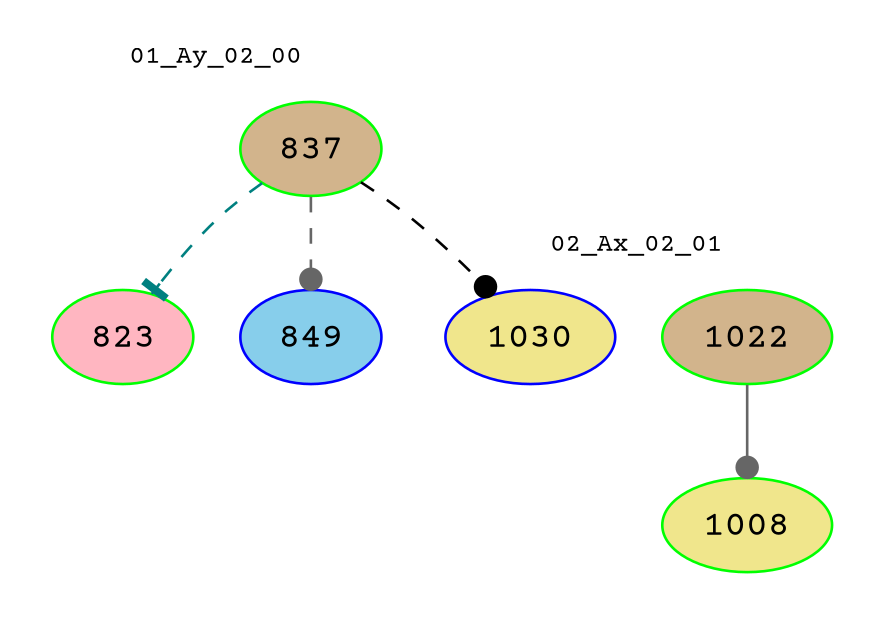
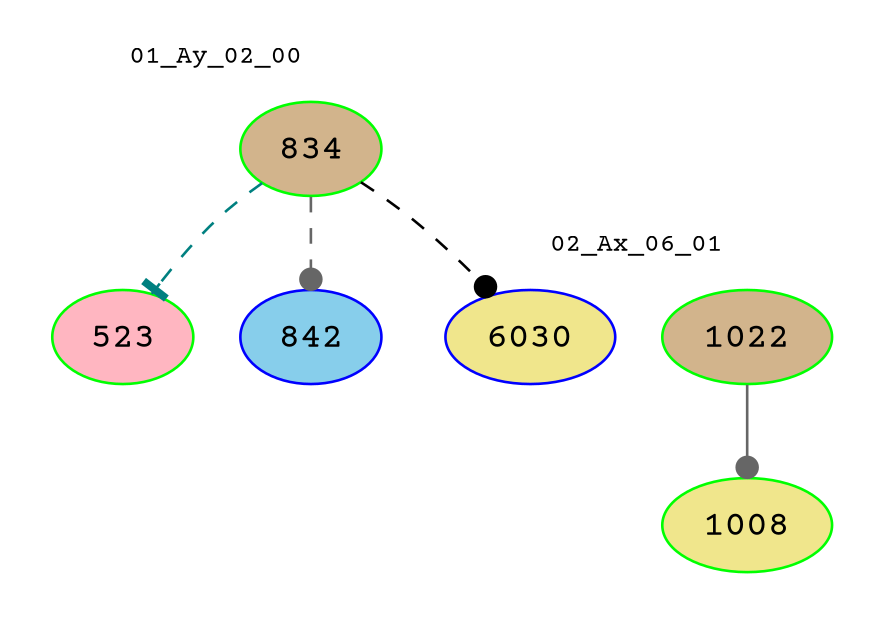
(311, 149) -> (311, 149)
(637, 244) -> (637, 244)
(123, 337) -> (123, 337)
(311, 337) -> (311, 337)
(530, 337) -> (530, 337)
